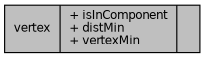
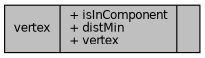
(105, 41) -> (94, 41)
